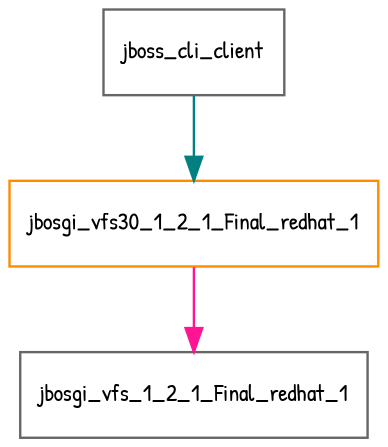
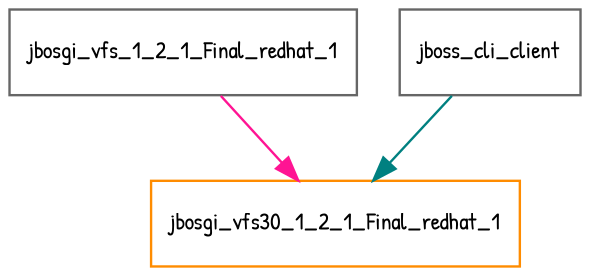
(194, 298) -> (251, 129)
